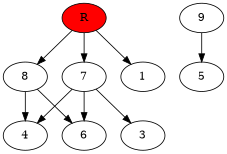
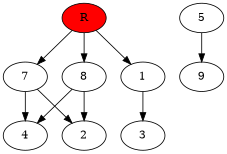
(202, 43) -> (202, 43)
(110, 103) -> (143, 102)
(84, 136) -> (84, 136)
